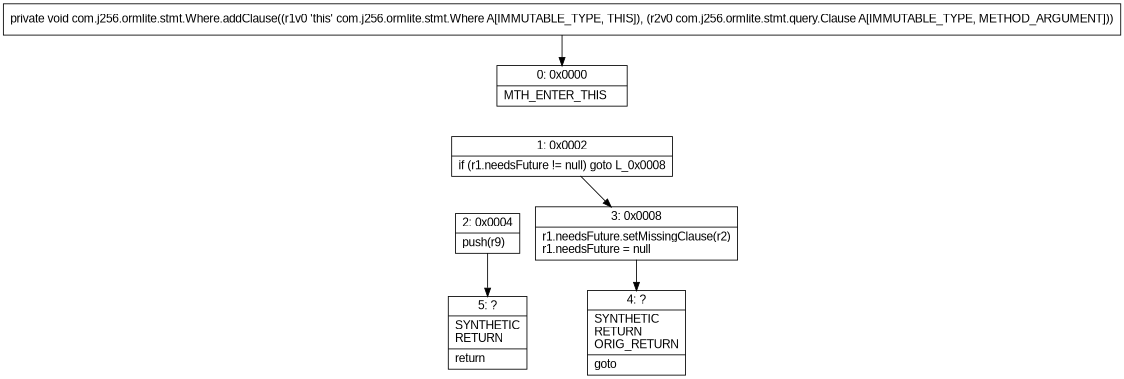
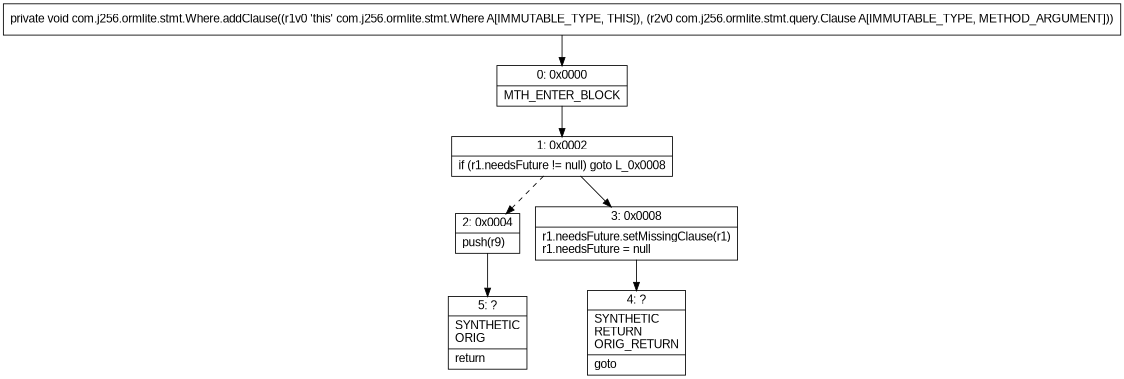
(555, 96) -> (562, 96)
none -> (562, 117)
none -> (528, 192)
(636, 237) -> (636, 237)
(479, 338) -> (471, 338)
